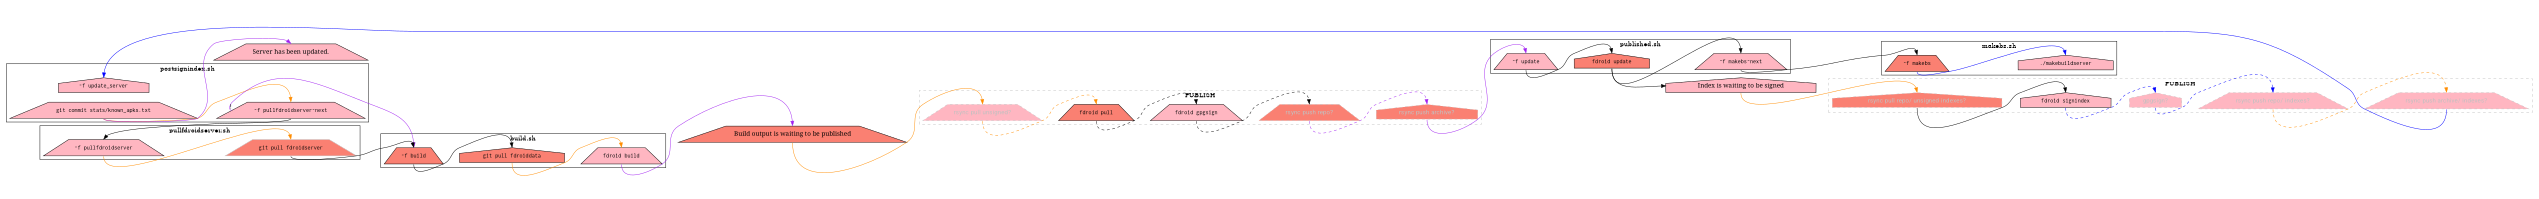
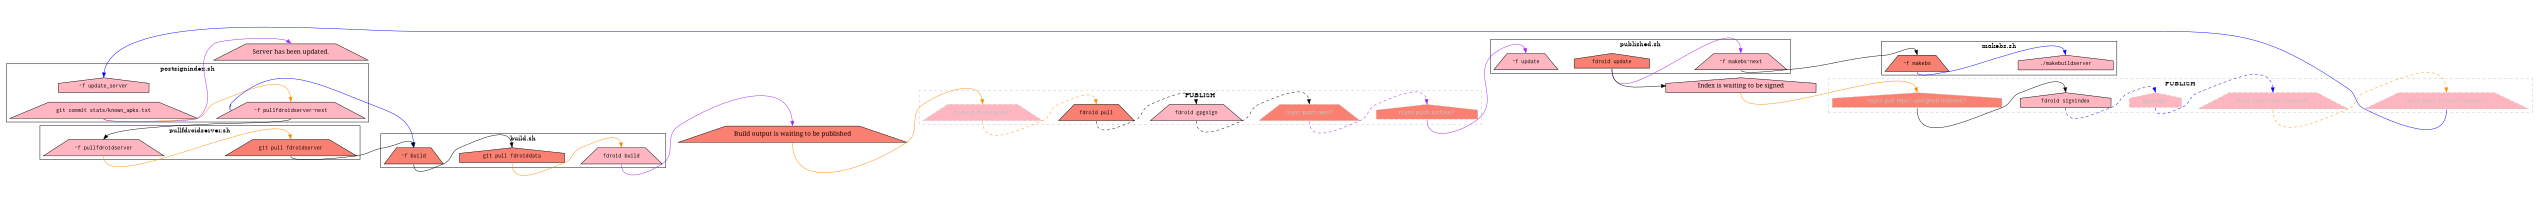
(1567, 61) -> none
(1674, 62) -> (1674, 62)
(325, 87) -> (325, 87)
(291, 148) -> (291, 148)
